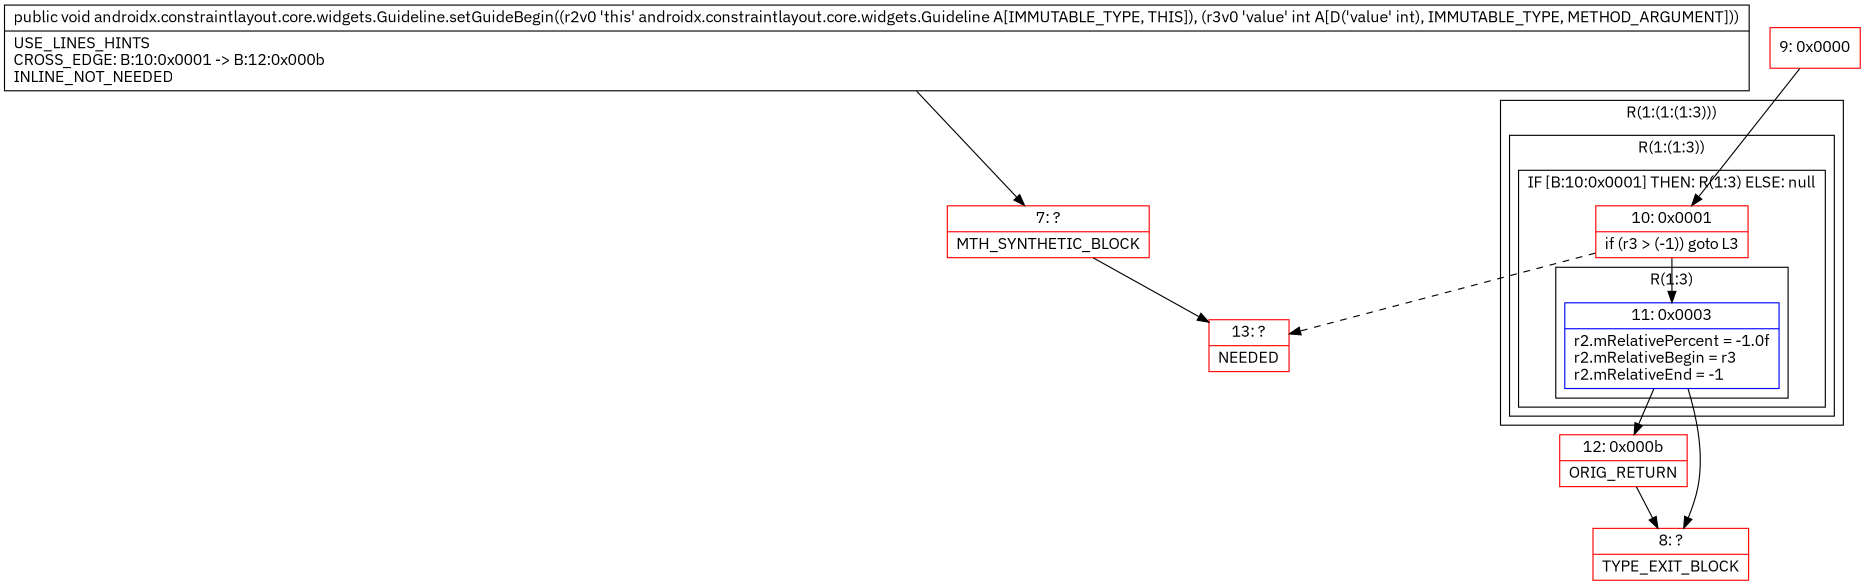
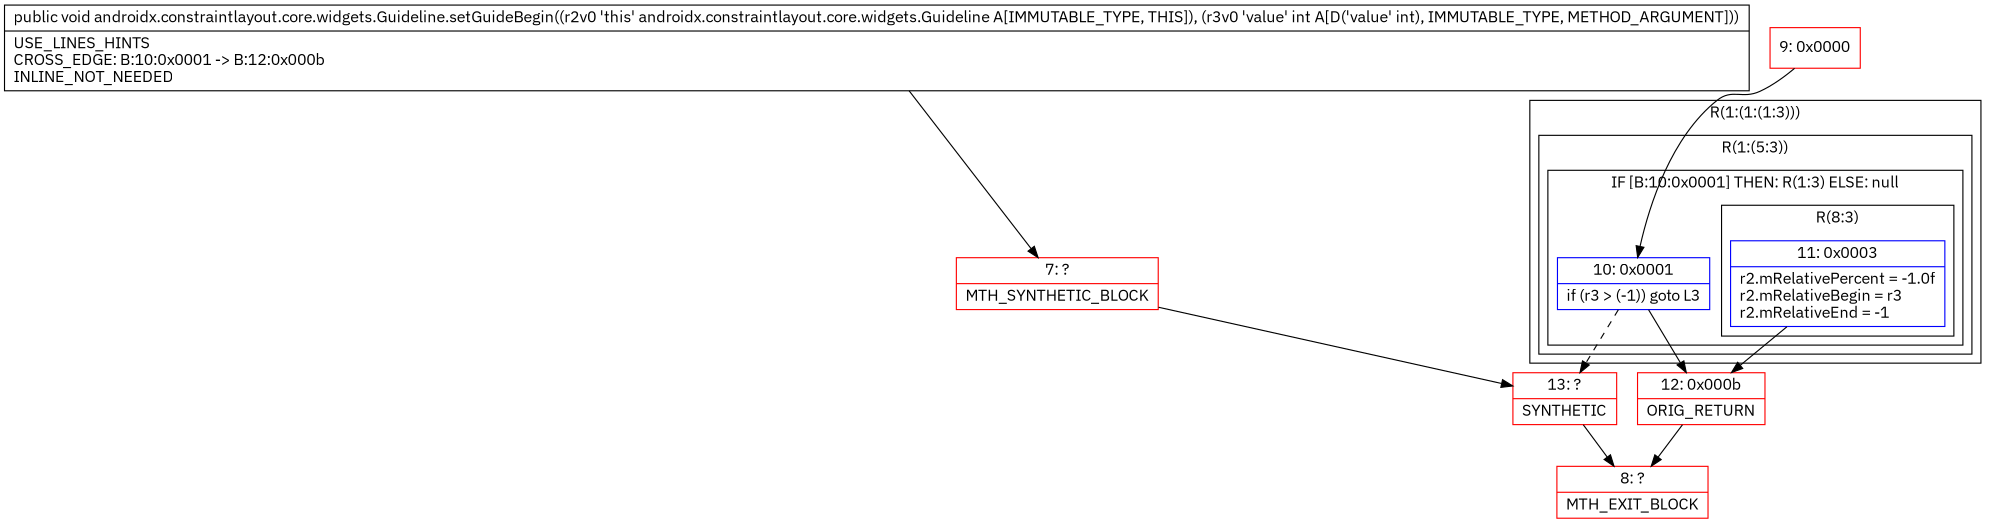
(1672, 148) -> (1755, 148)
(1672, 232) -> (1634, 284)
(1672, 275) -> (1665, 336)
(1672, 280) -> (1838, 218)
(1249, 358) -> (1565, 411)
(1700, 453) -> (1595, 441)
(1671, 567) -> (1632, 505)
